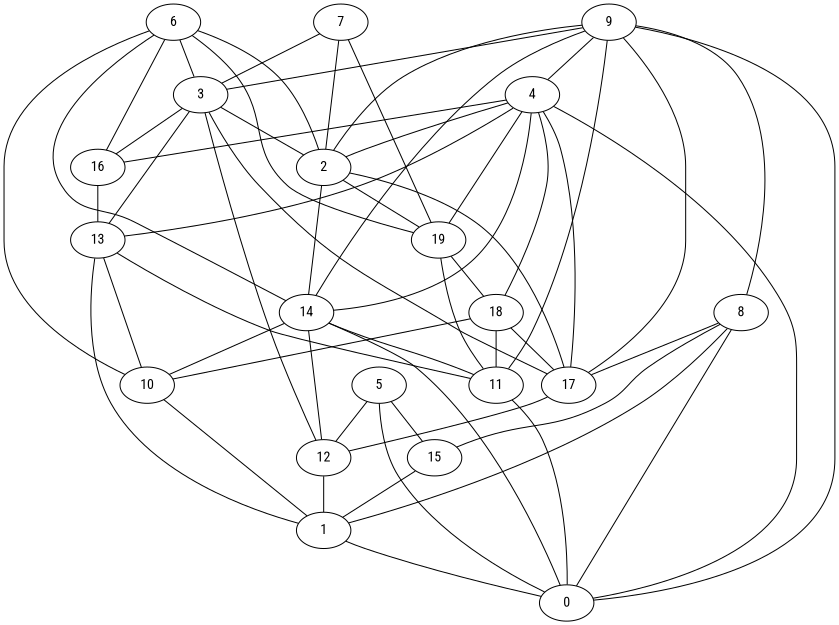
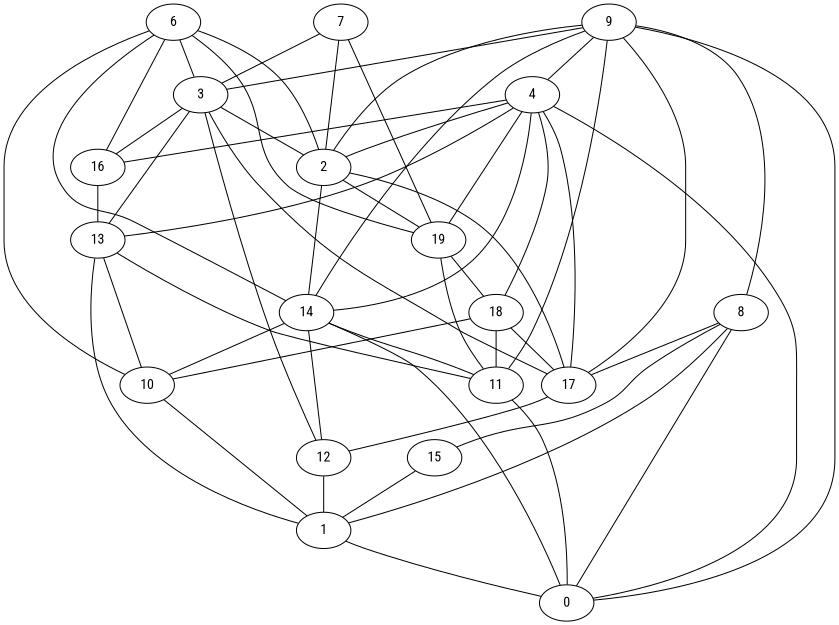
(379, 385) -> none
